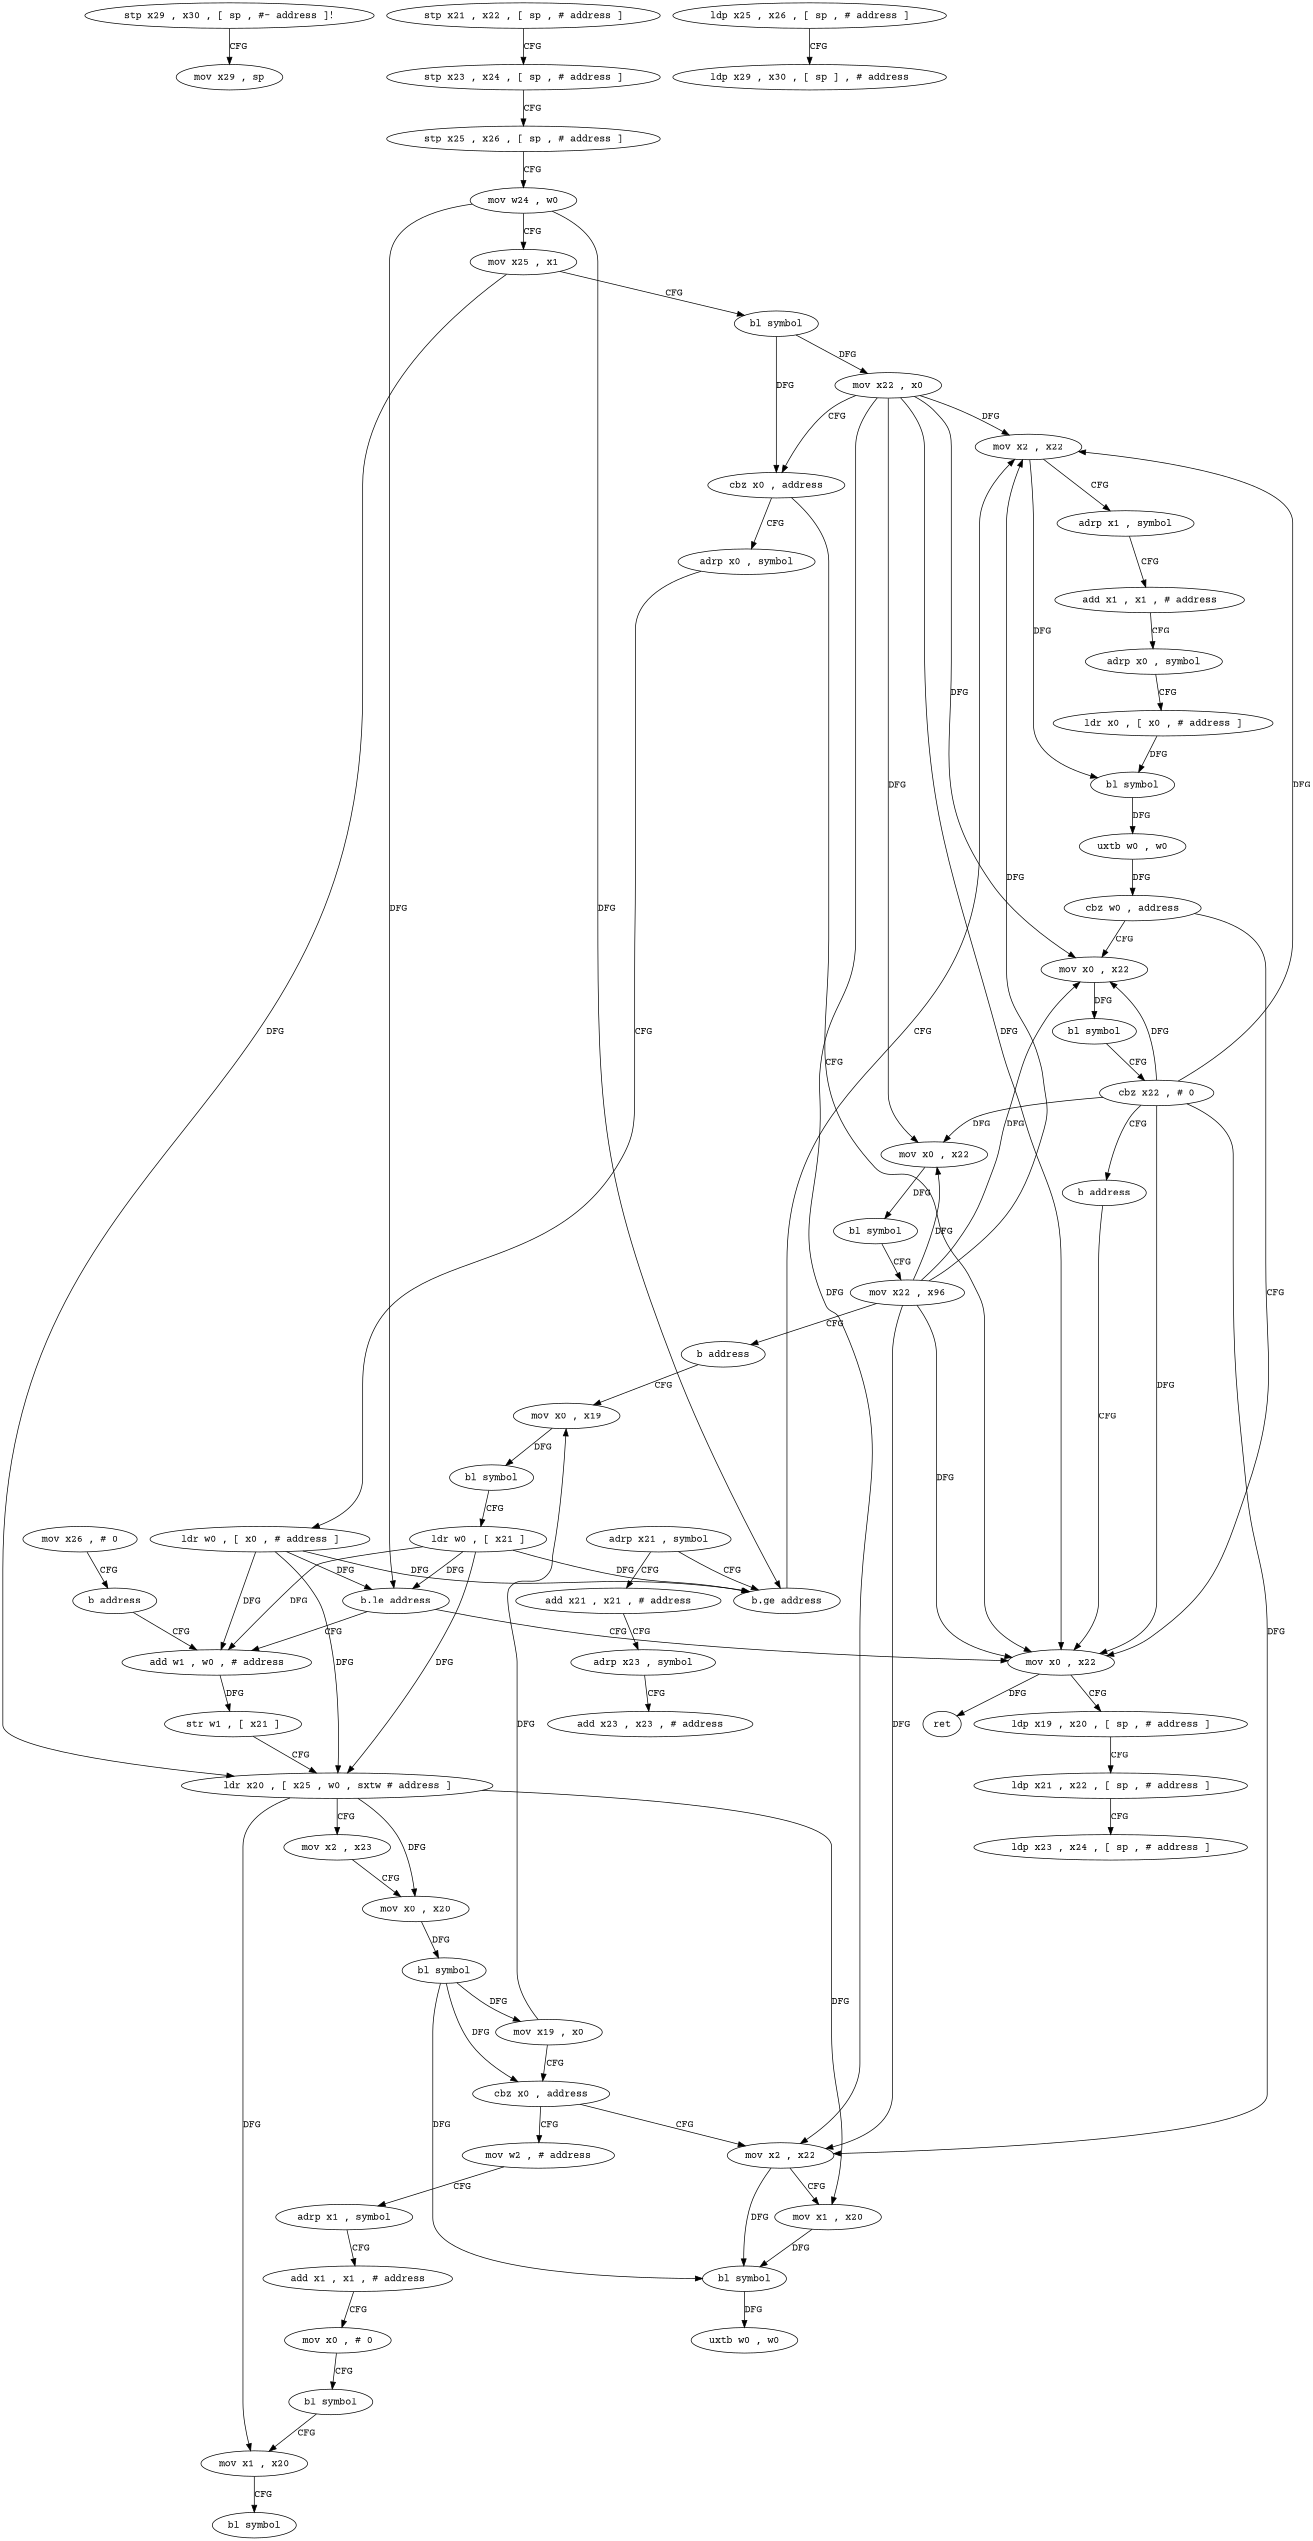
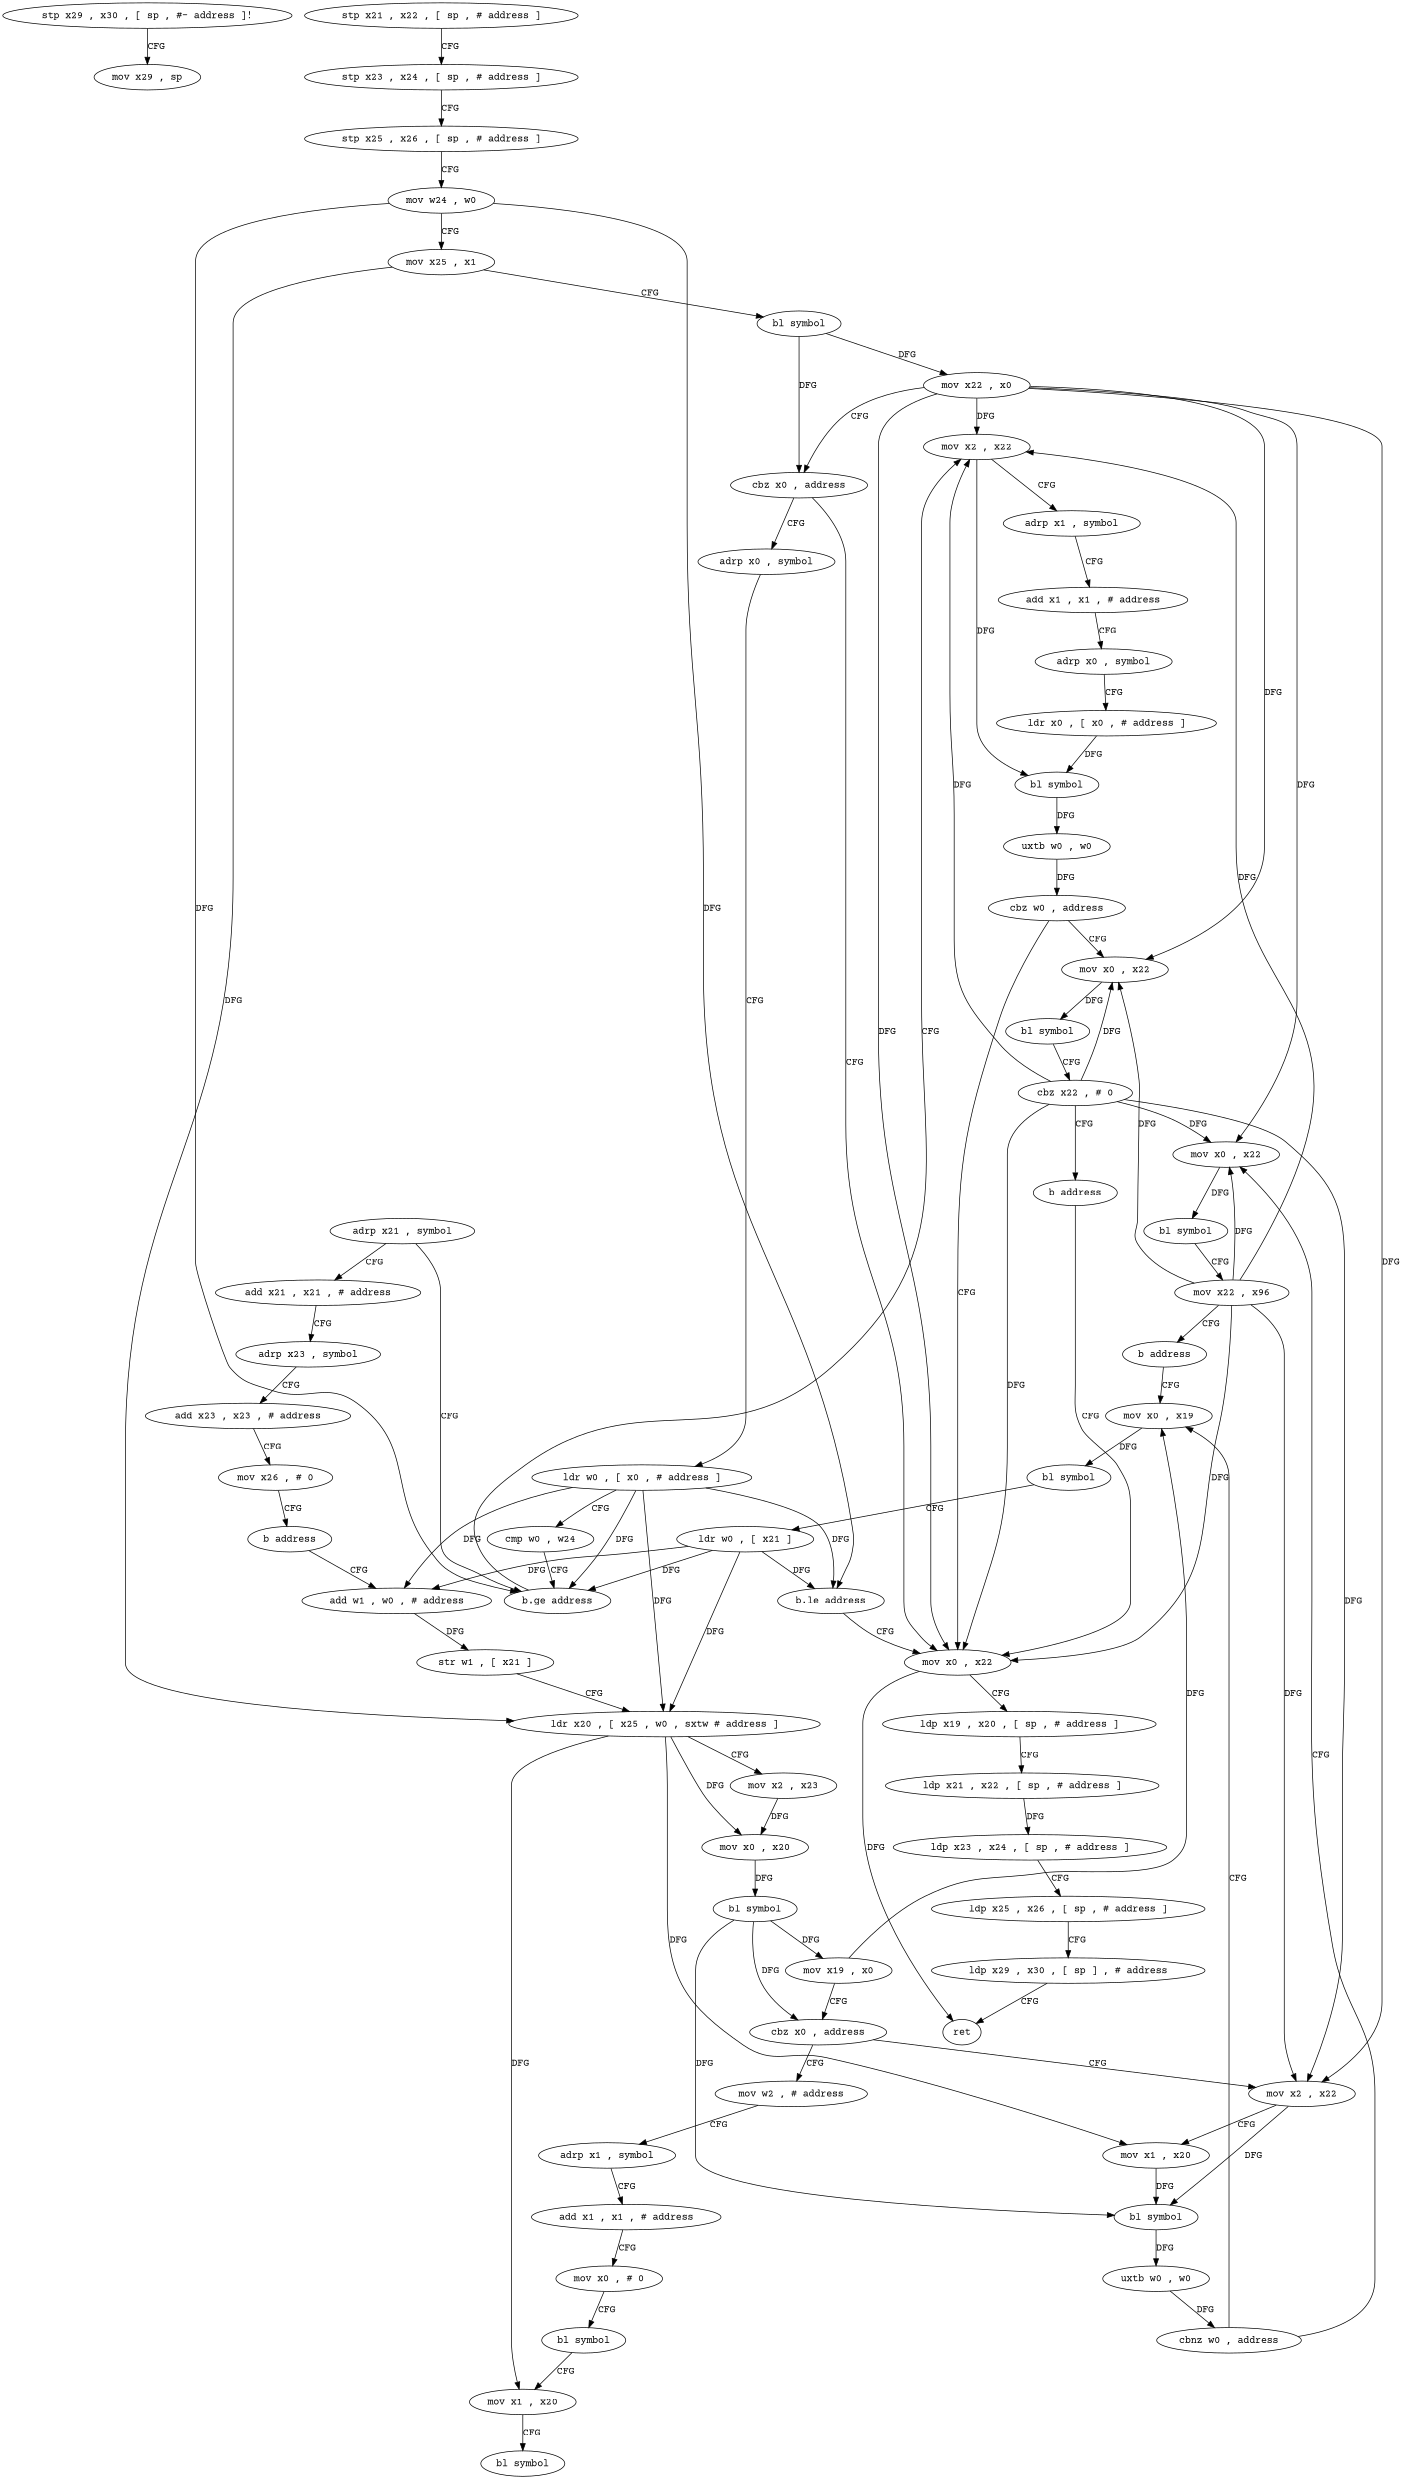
none -> (260, 1444)
none -> (541, 1539)
(313, 1630) -> none
(1120, 1817) -> (1035, 1817)
none -> (1049, 1877)
(391, 1878) -> (780, 1817)
none -> (1015, 2002)
none -> (1229, 2340)
